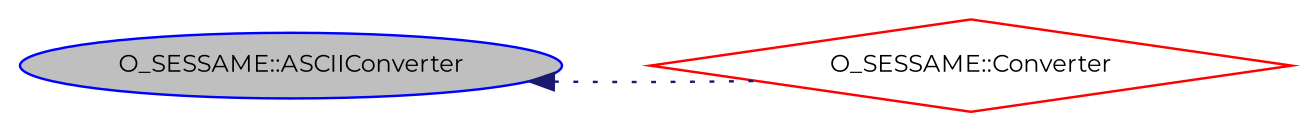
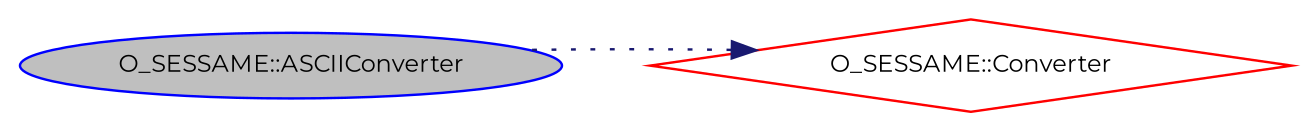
(655, 82) -> (630, 49)
